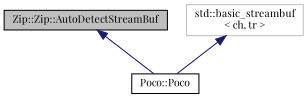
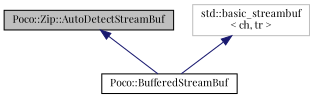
(86, 20) -> (89, 20)
(165, 84) -> (169, 84)
